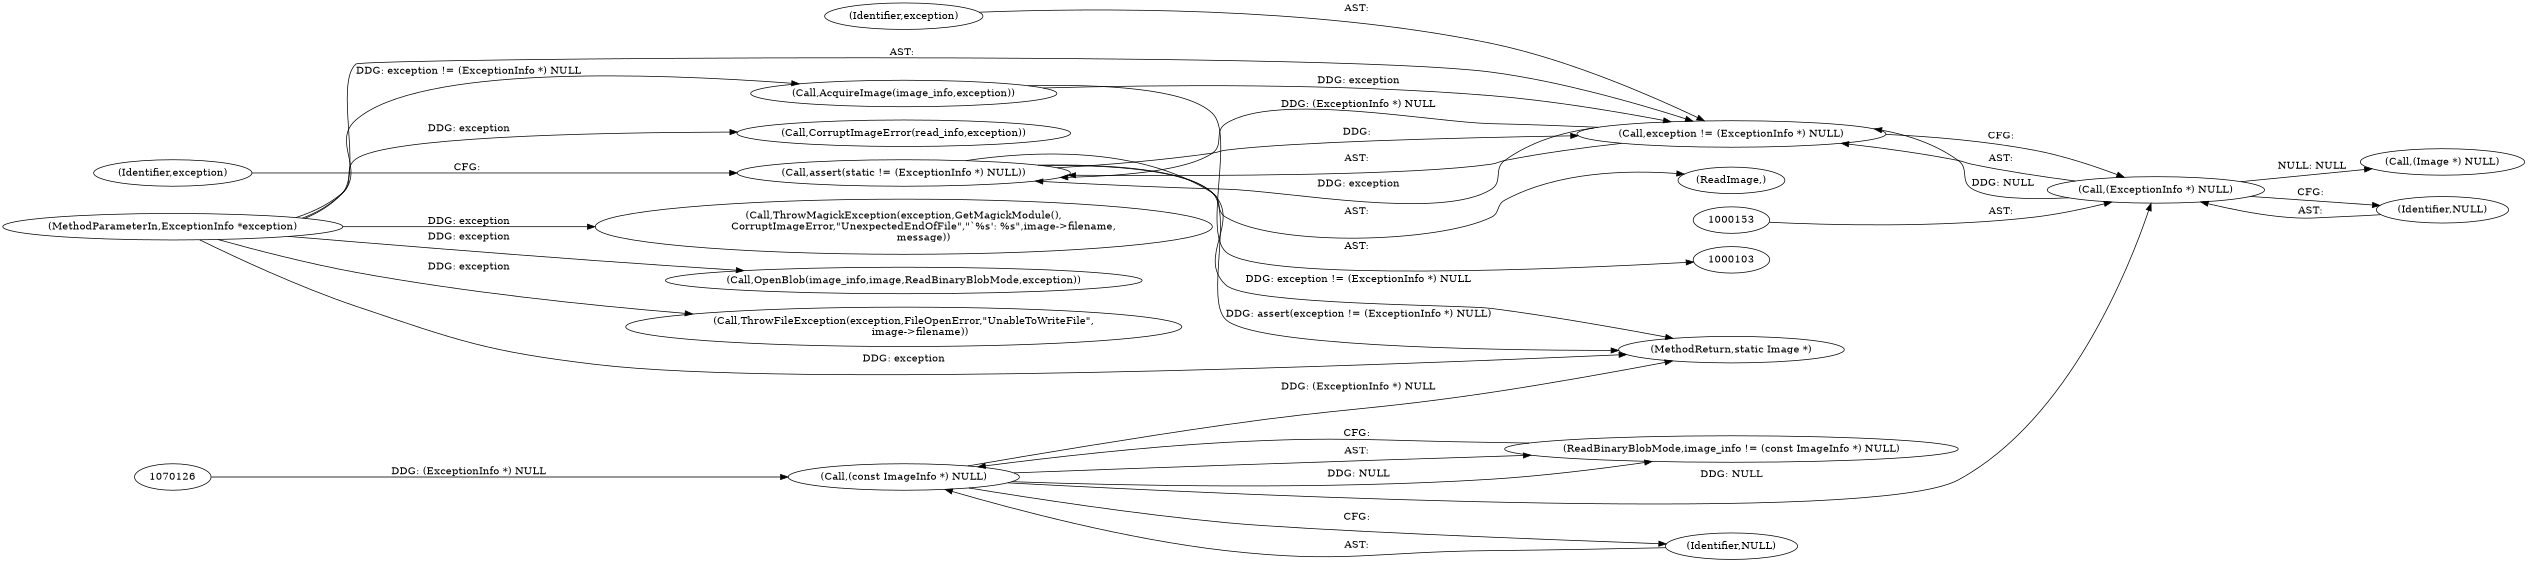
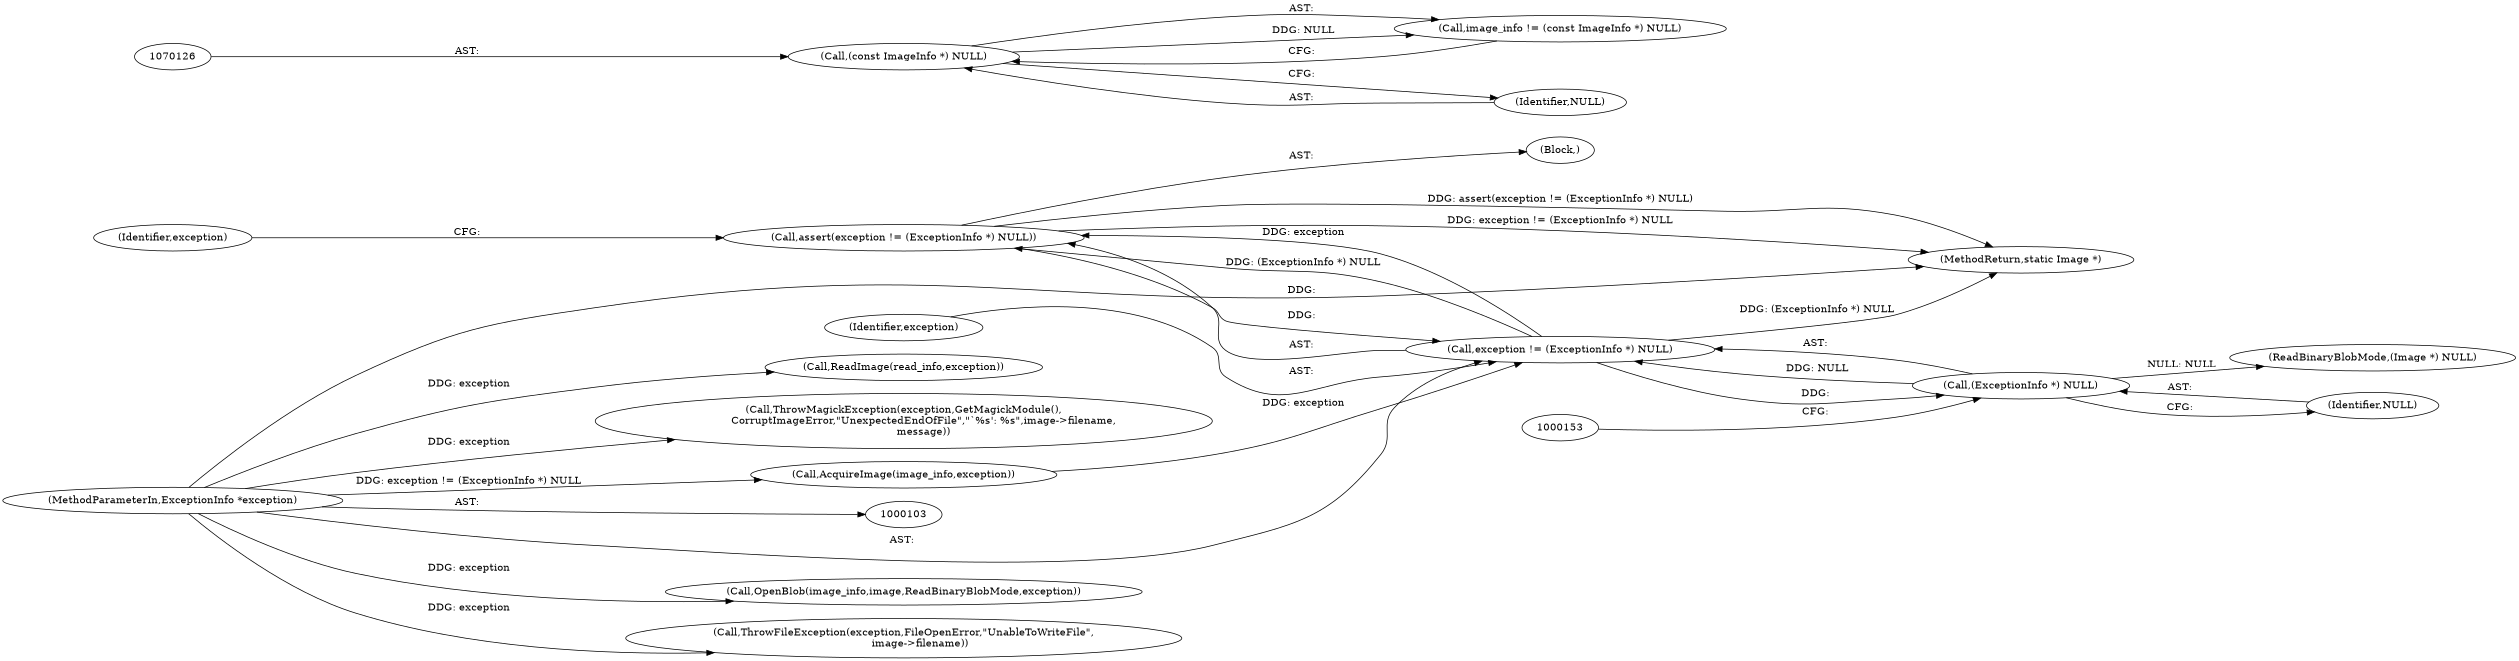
(904, 133) -> (904, 367)
(2003, 136) -> (1817, 393)
(2442, 162) -> (2373, 358)
(904, 173) -> (904, 238)
(1731, 180) -> (1560, 150)
(2003, 212) -> (1817, 412)
(1289, 267) -> (590, 512)
(904, 359) -> (1303, 290)
(1316, 413) -> (1833, 324)
(1731, 449) -> (1560, 29)
(469, 471) -> (469, 51)
(1652, 504) -> none
